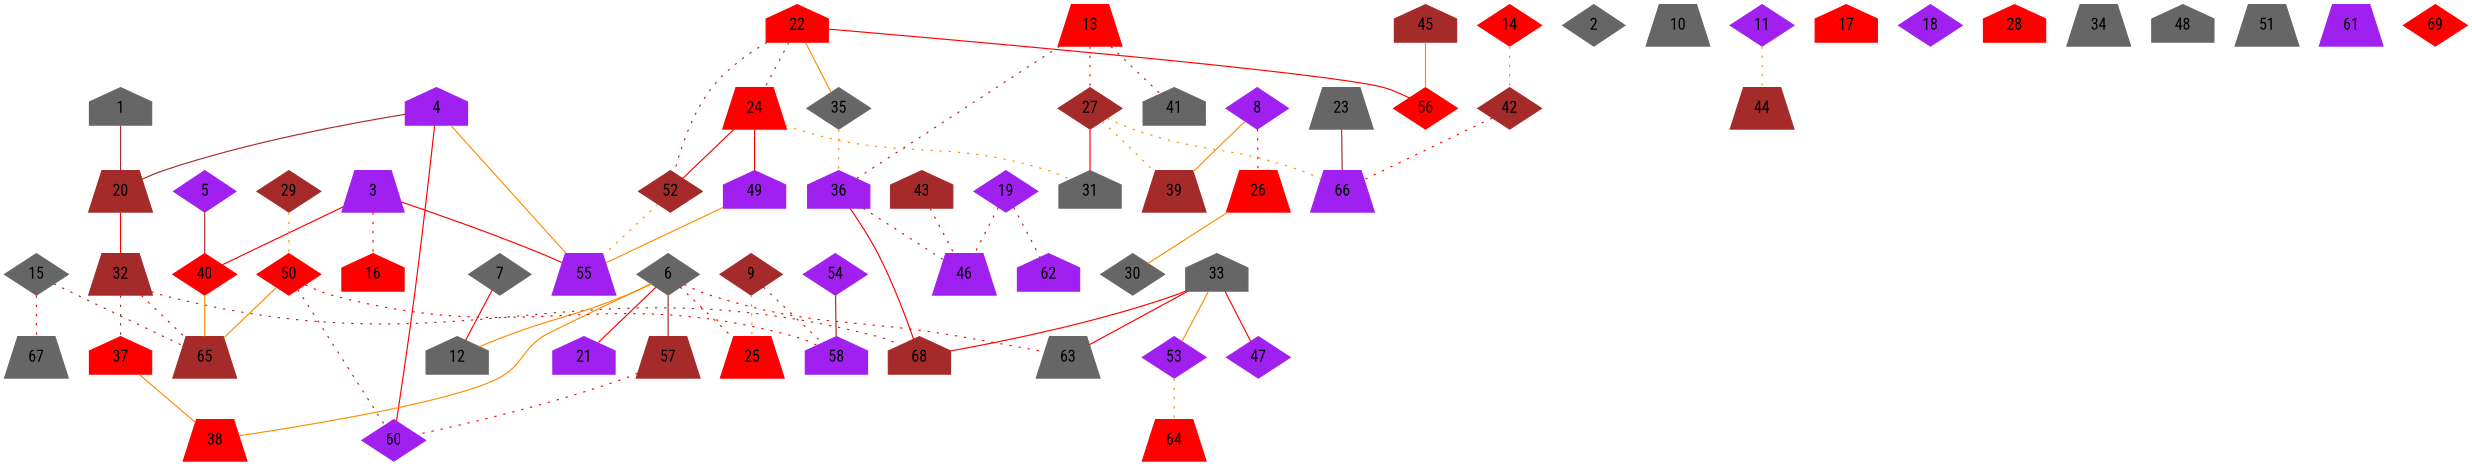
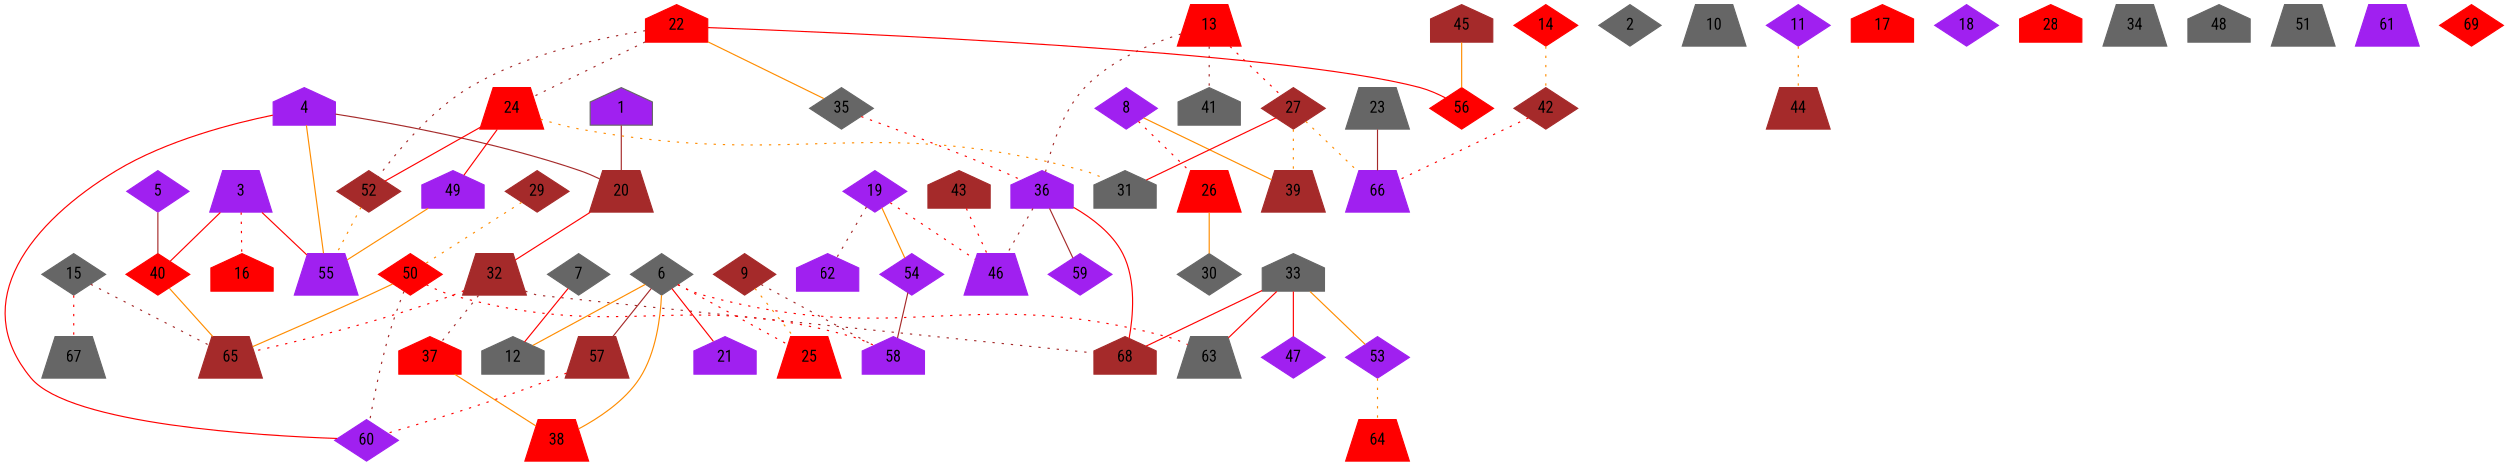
(121, 108) -> (621, 108)
(839, 150) -> (962, 155)
none -> (893, 233)
none -> (1080, 274)
